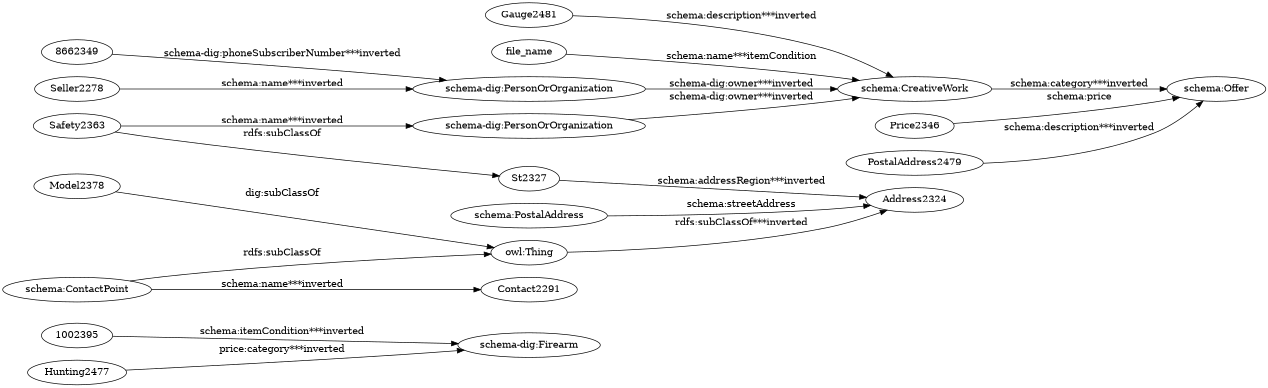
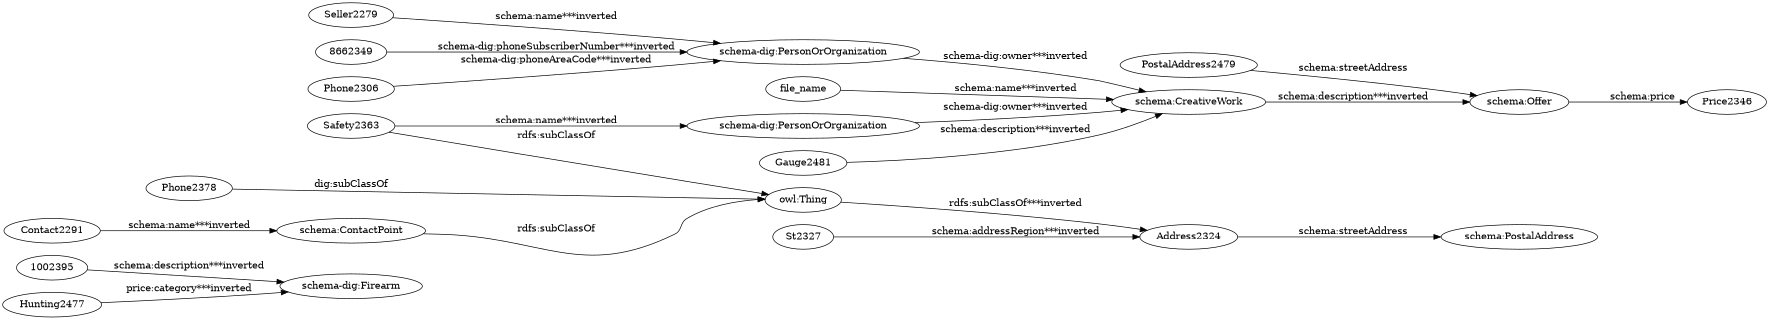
(741, 56) -> (1016, 89)
(1079, 84) -> (1353, 97)
(77, 89) -> (351, 15)
none -> (351, 89)
(1064, 114) -> (1625, 102)
(1079, 128) -> (1353, 68)
(304, 156) -> (575, 163)
(77, 186) -> (189, 188)
(736, 214) -> (1336, 237)
(313, 290) -> (185, 231)
(282, 332) -> (189, 266)
